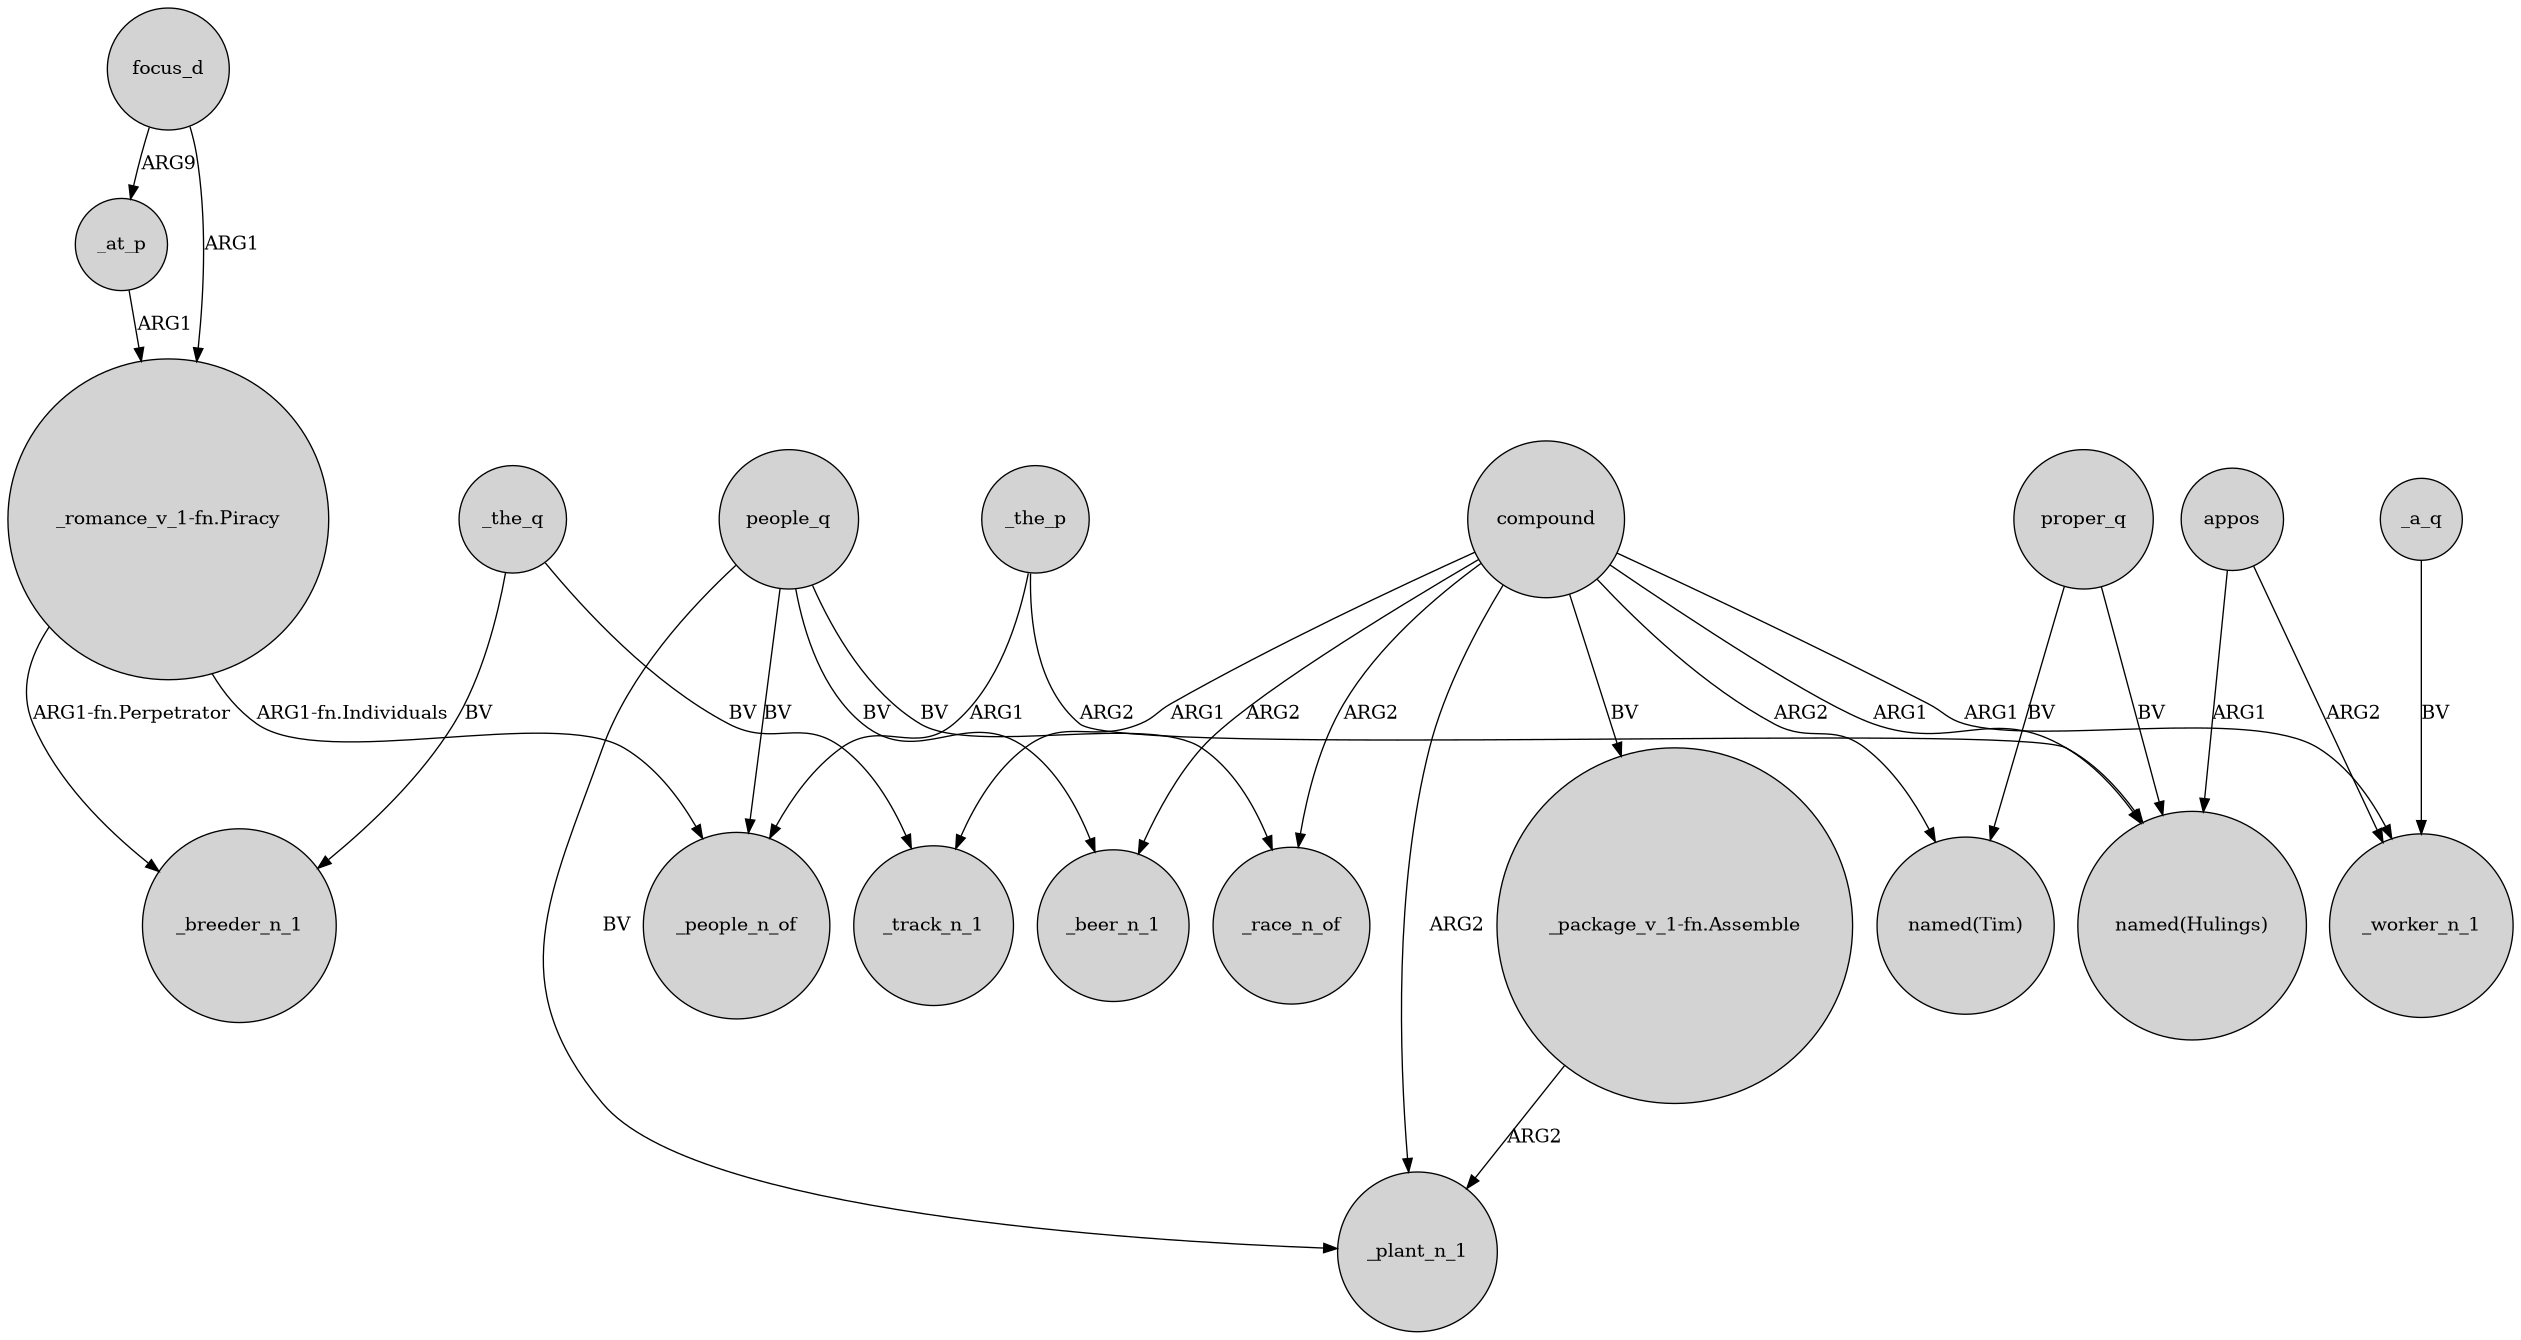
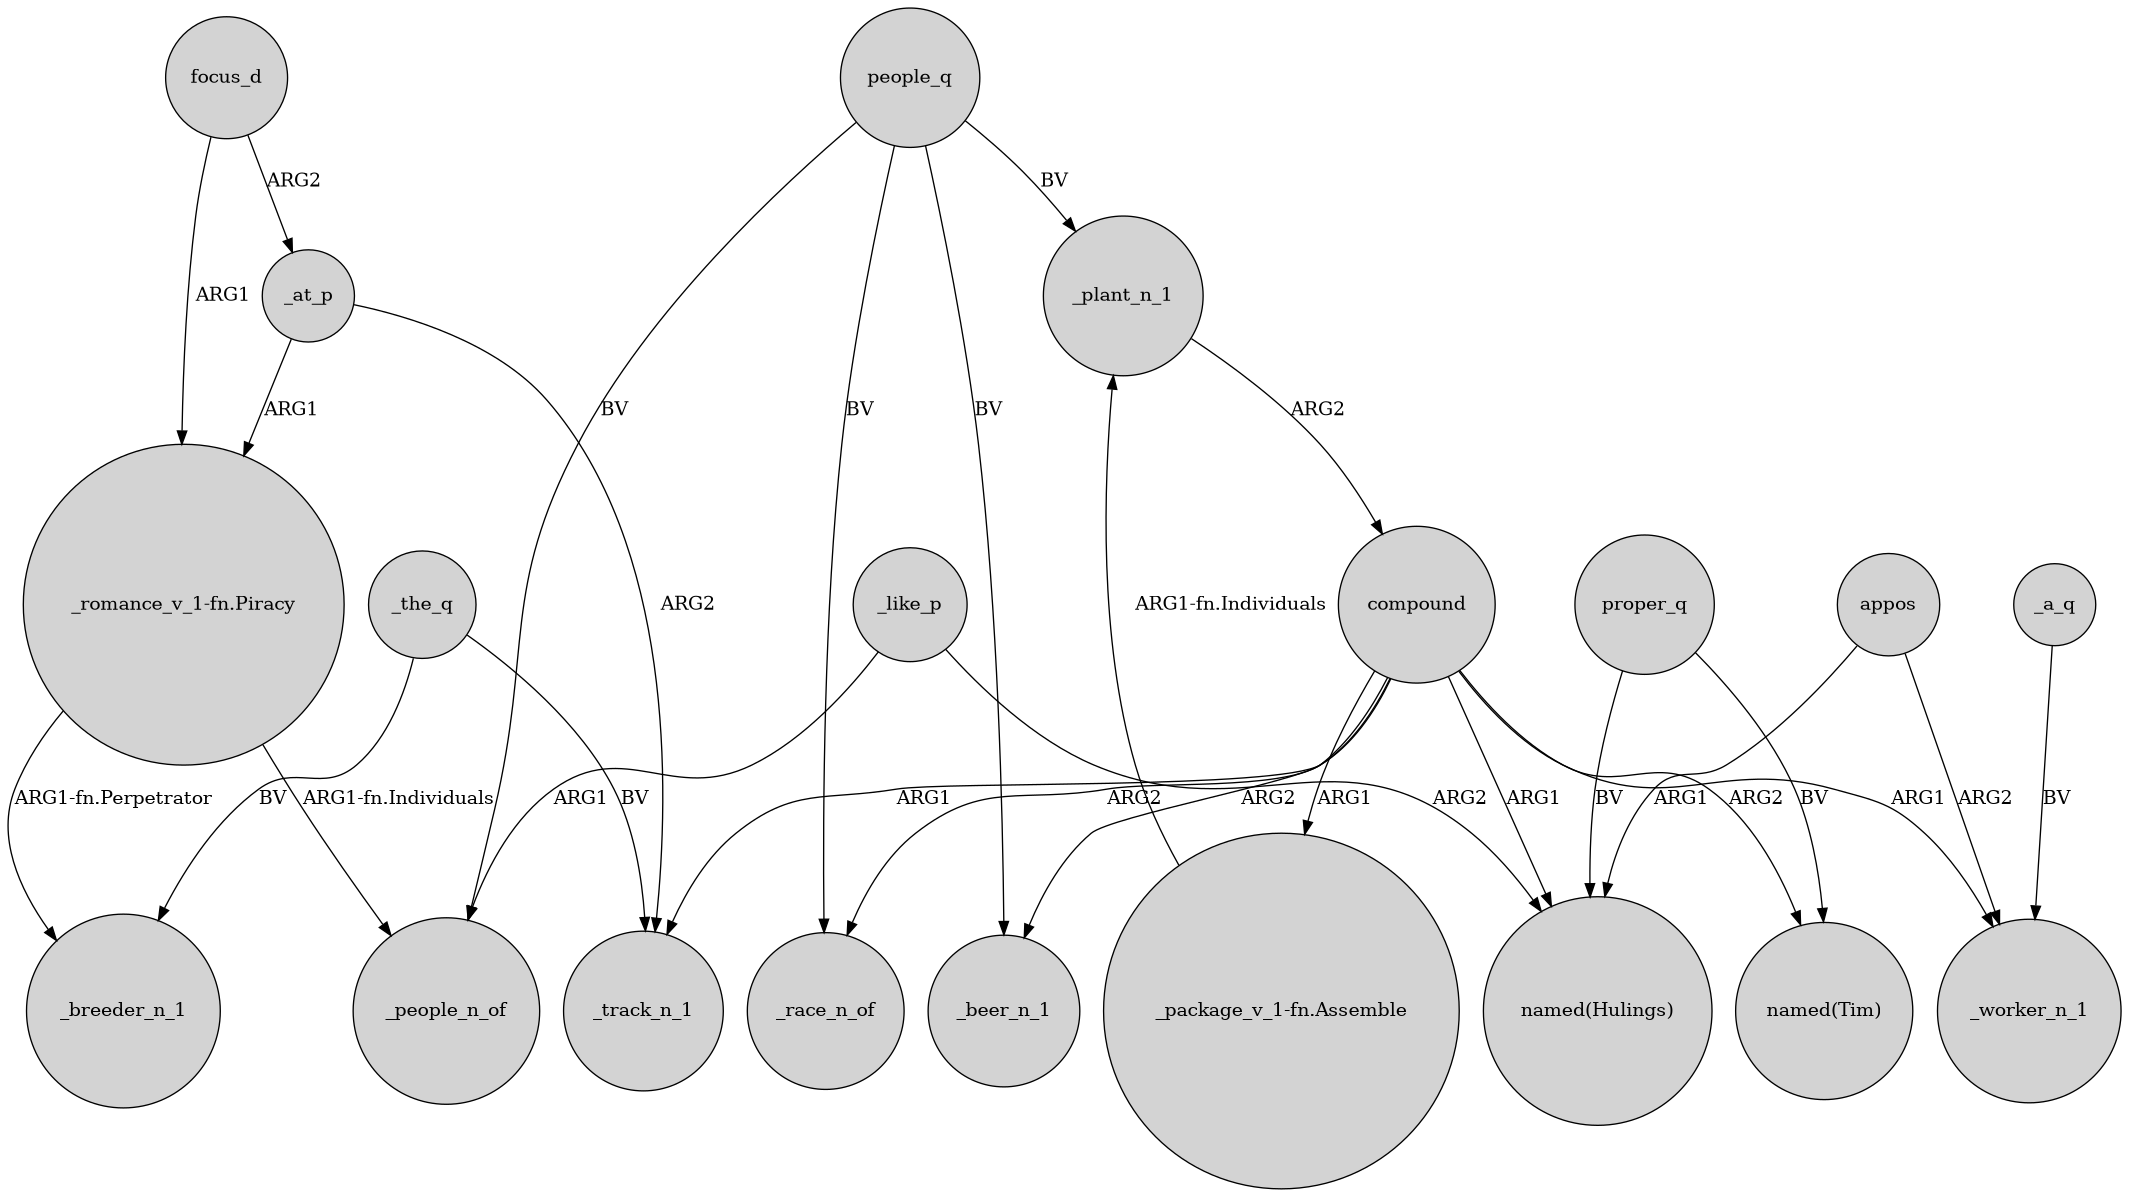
(169, 164) -> (294, 182)
(1035, 519) -> (910, 605)
none -> (625, 541)
(1625, 714) -> (1345, 799)
(1409, 863) -> (1295, 419)
(1535, 1138) -> (1231, 605)
